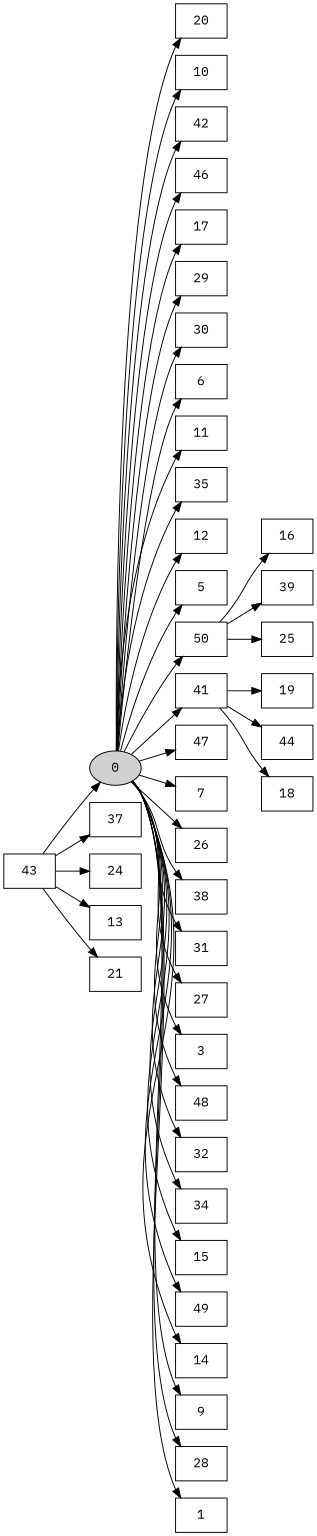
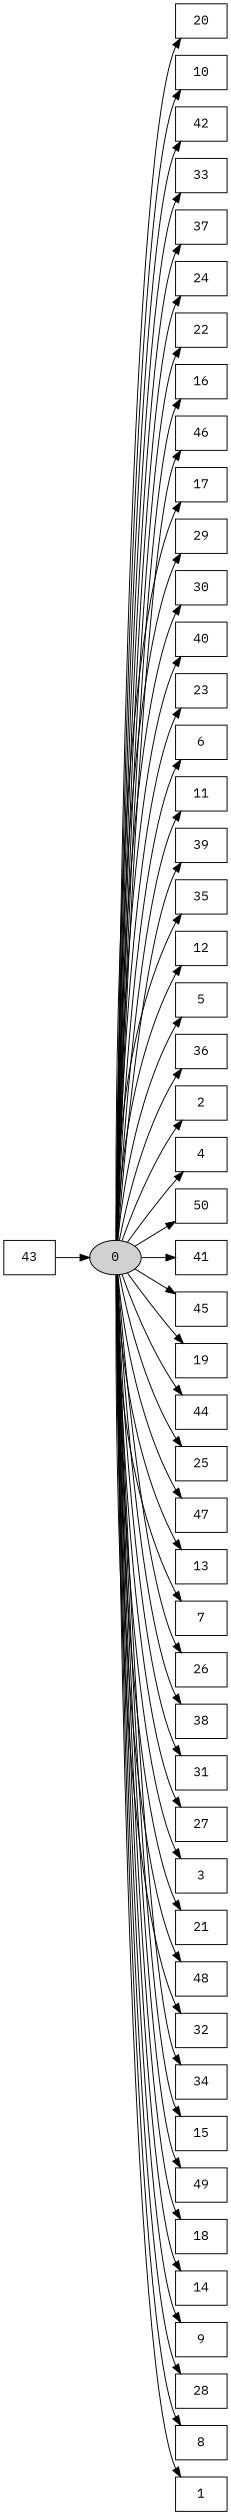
none -> (201, 176)
none -> (201, 330)
(242, 592) -> (134, 822)
(240, 616) -> (149, 970)
none -> (201, 639)
(240, 639) -> (141, 1359)
none -> (201, 691)
(240, 691) -> (151, 1305)
(240, 714) -> (146, 1332)
(242, 738) -> (132, 1744)
(69, 848) -> (131, 745)
(68, 871) -> (132, 771)
(69, 894) -> (140, 1445)
(66, 920) -> (127, 1591)
none -> (201, 1051)
none -> (201, 1103)
none -> (201, 1155)
none -> (201, 1309)
none -> (201, 2443)
